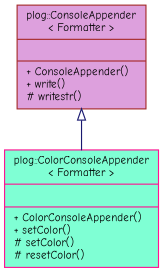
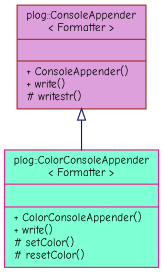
(43, 230) -> (34, 230)
